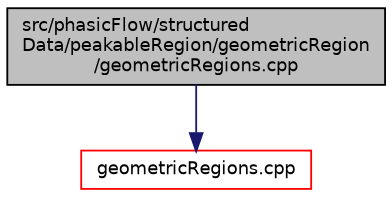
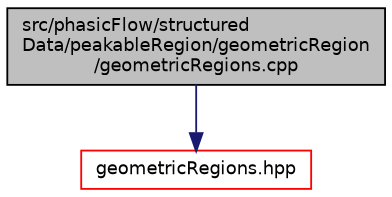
(196, 170) -> (196, 170)
